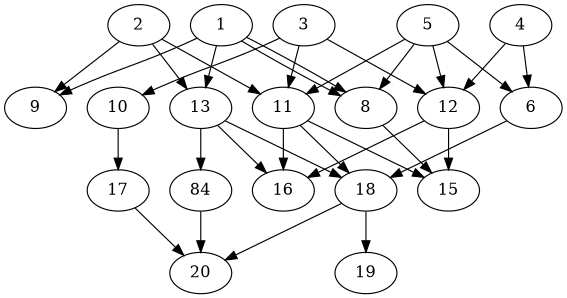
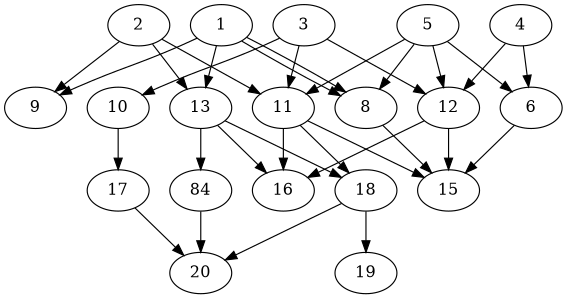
(457, 145) -> (494, 145)
